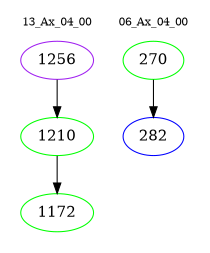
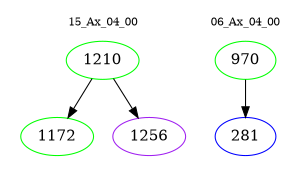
(57, 23) -> (103, 23)
(153, 60) -> (246, 60)
(57, 93) -> (123, 94)
(153, 137) -> (246, 137)
